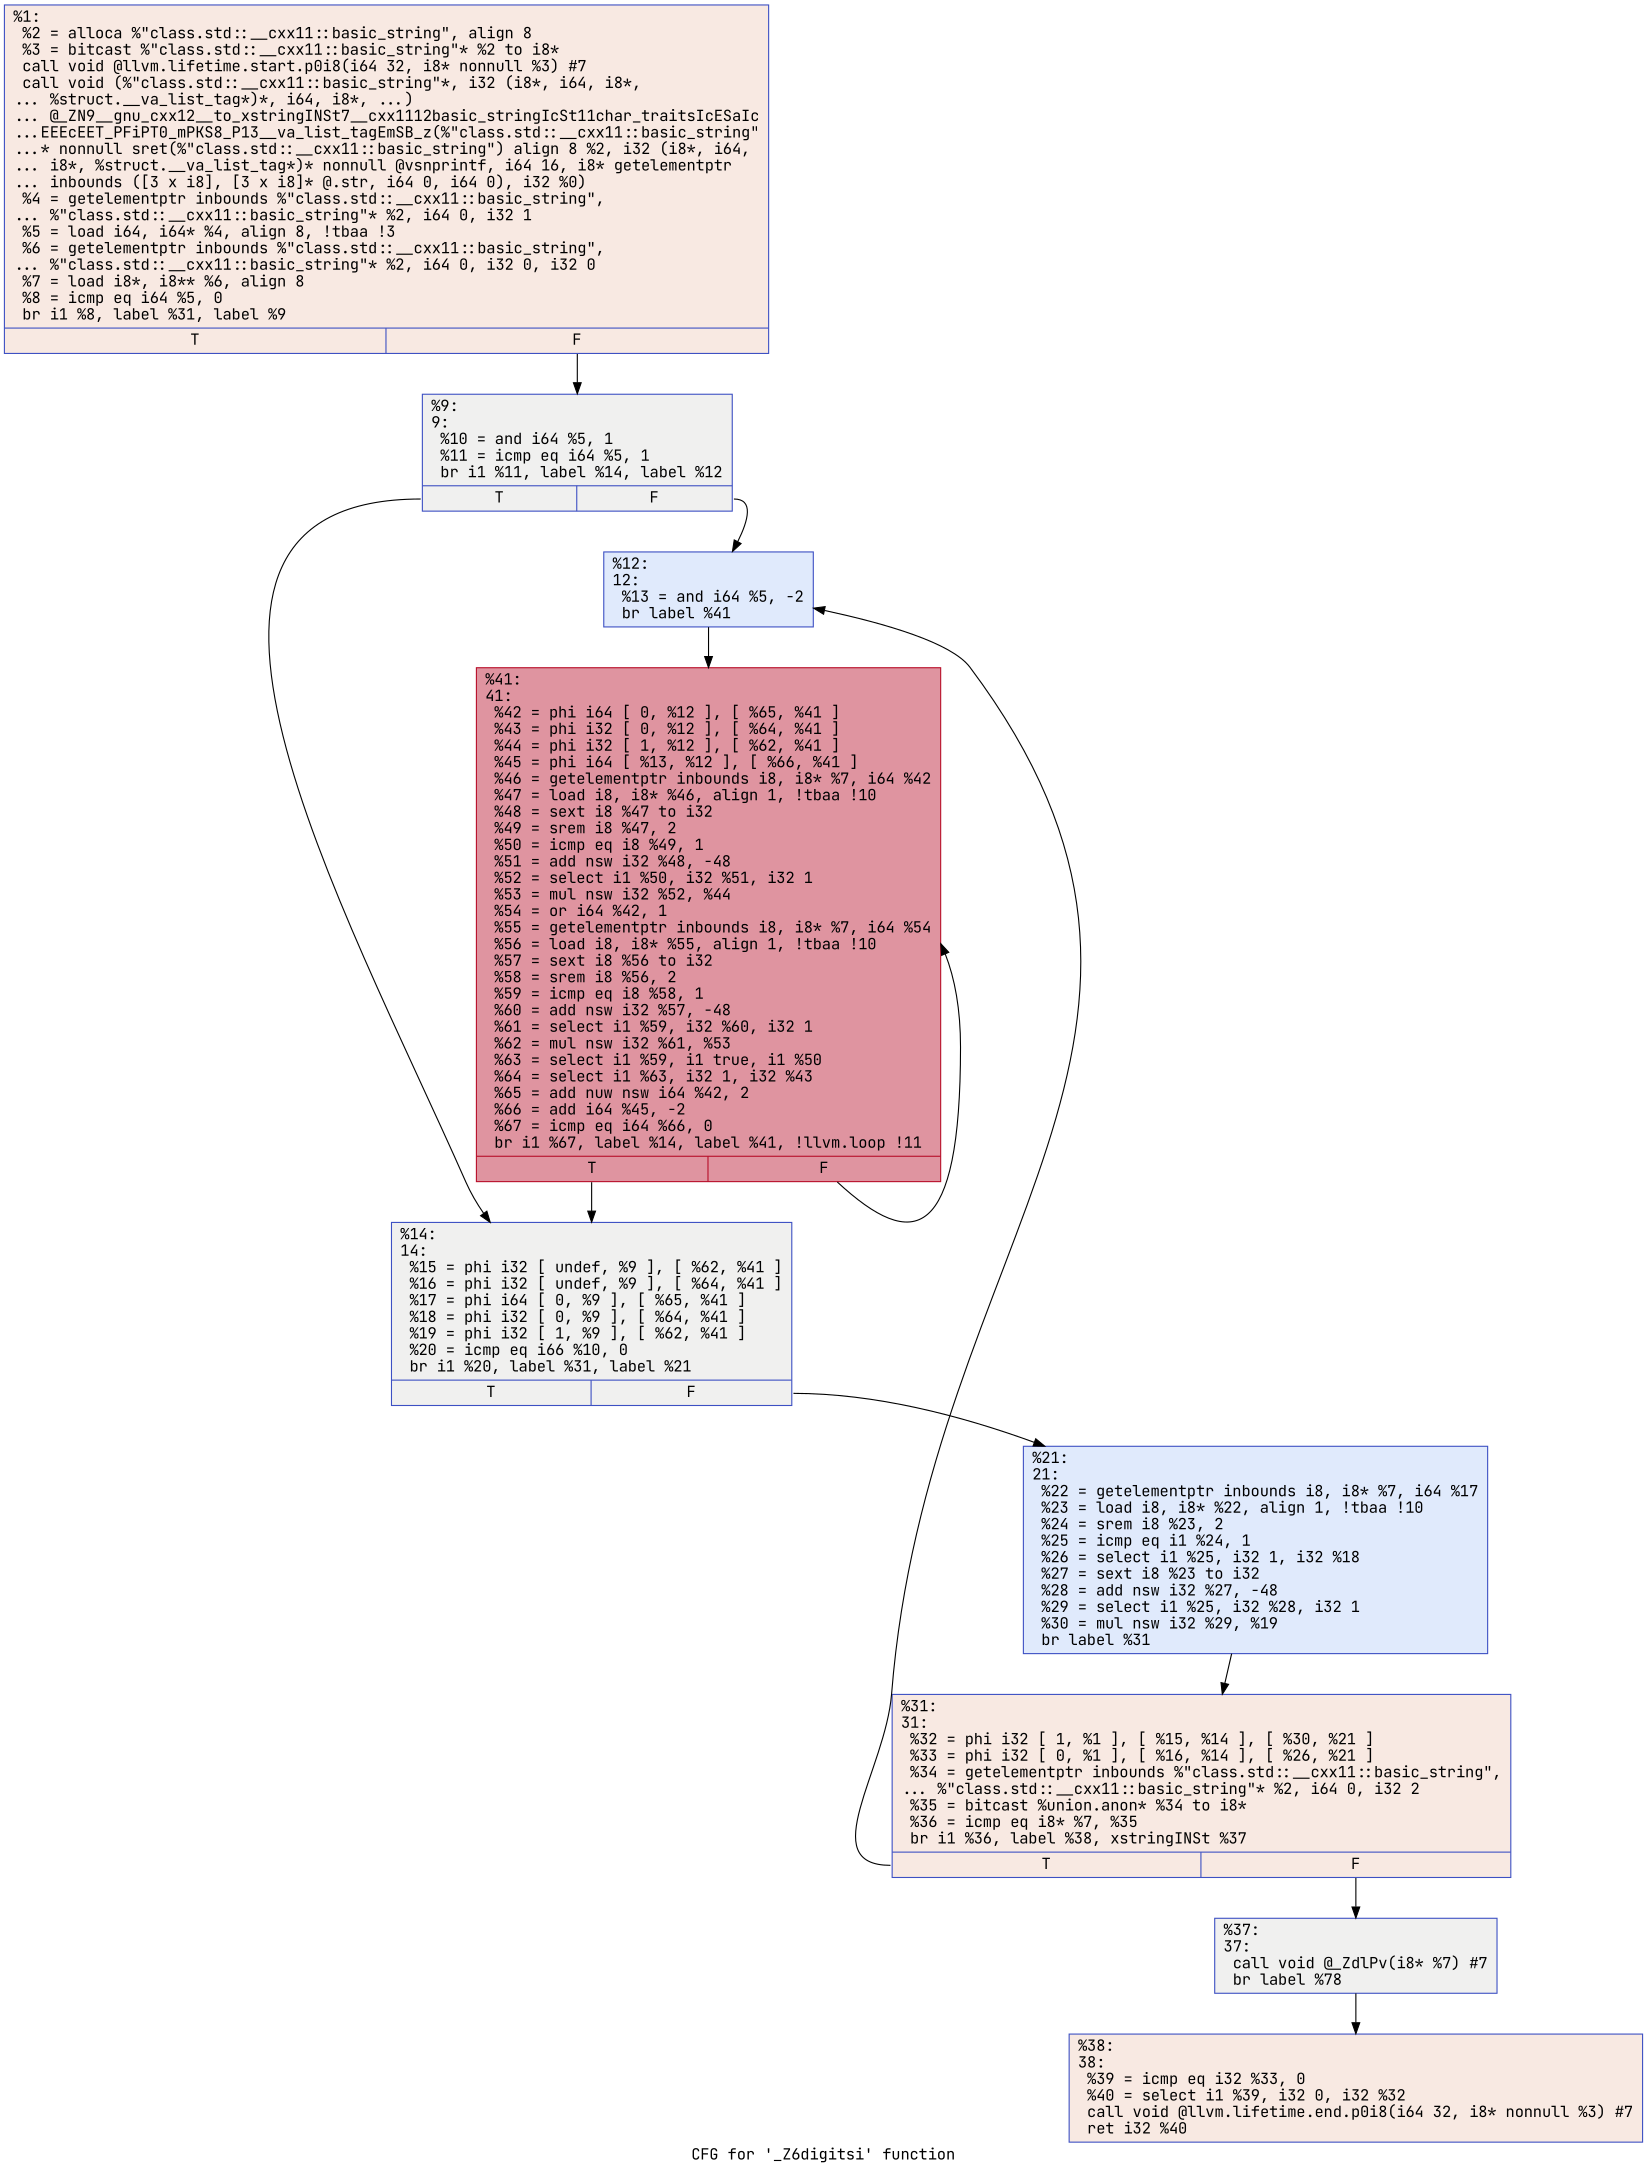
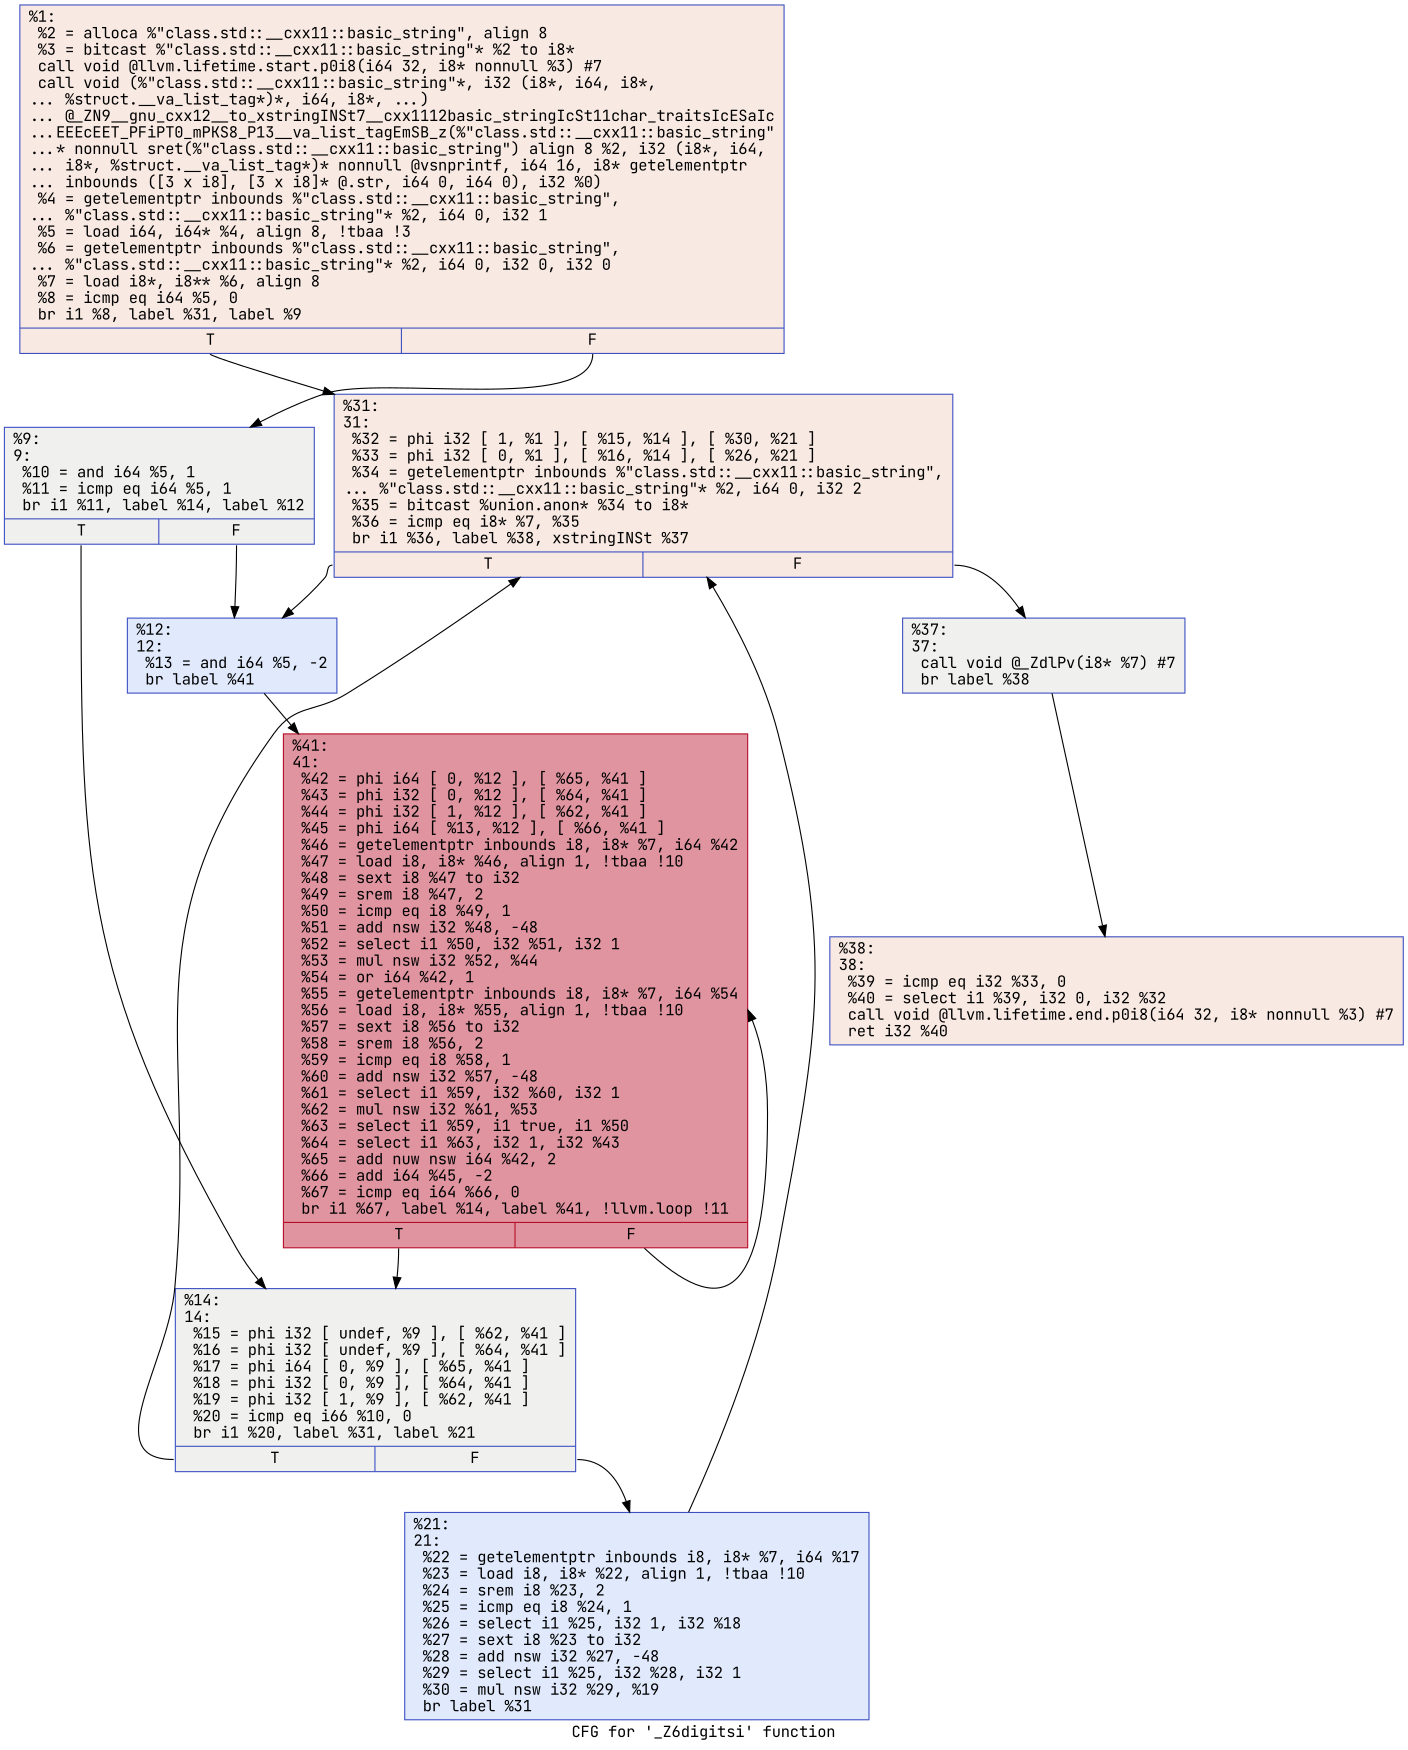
none -> (266, 373)
none -> (182, 959)
(1142, 1541) -> (523, 1607)
(1283, 1980) -> (971, 680)
